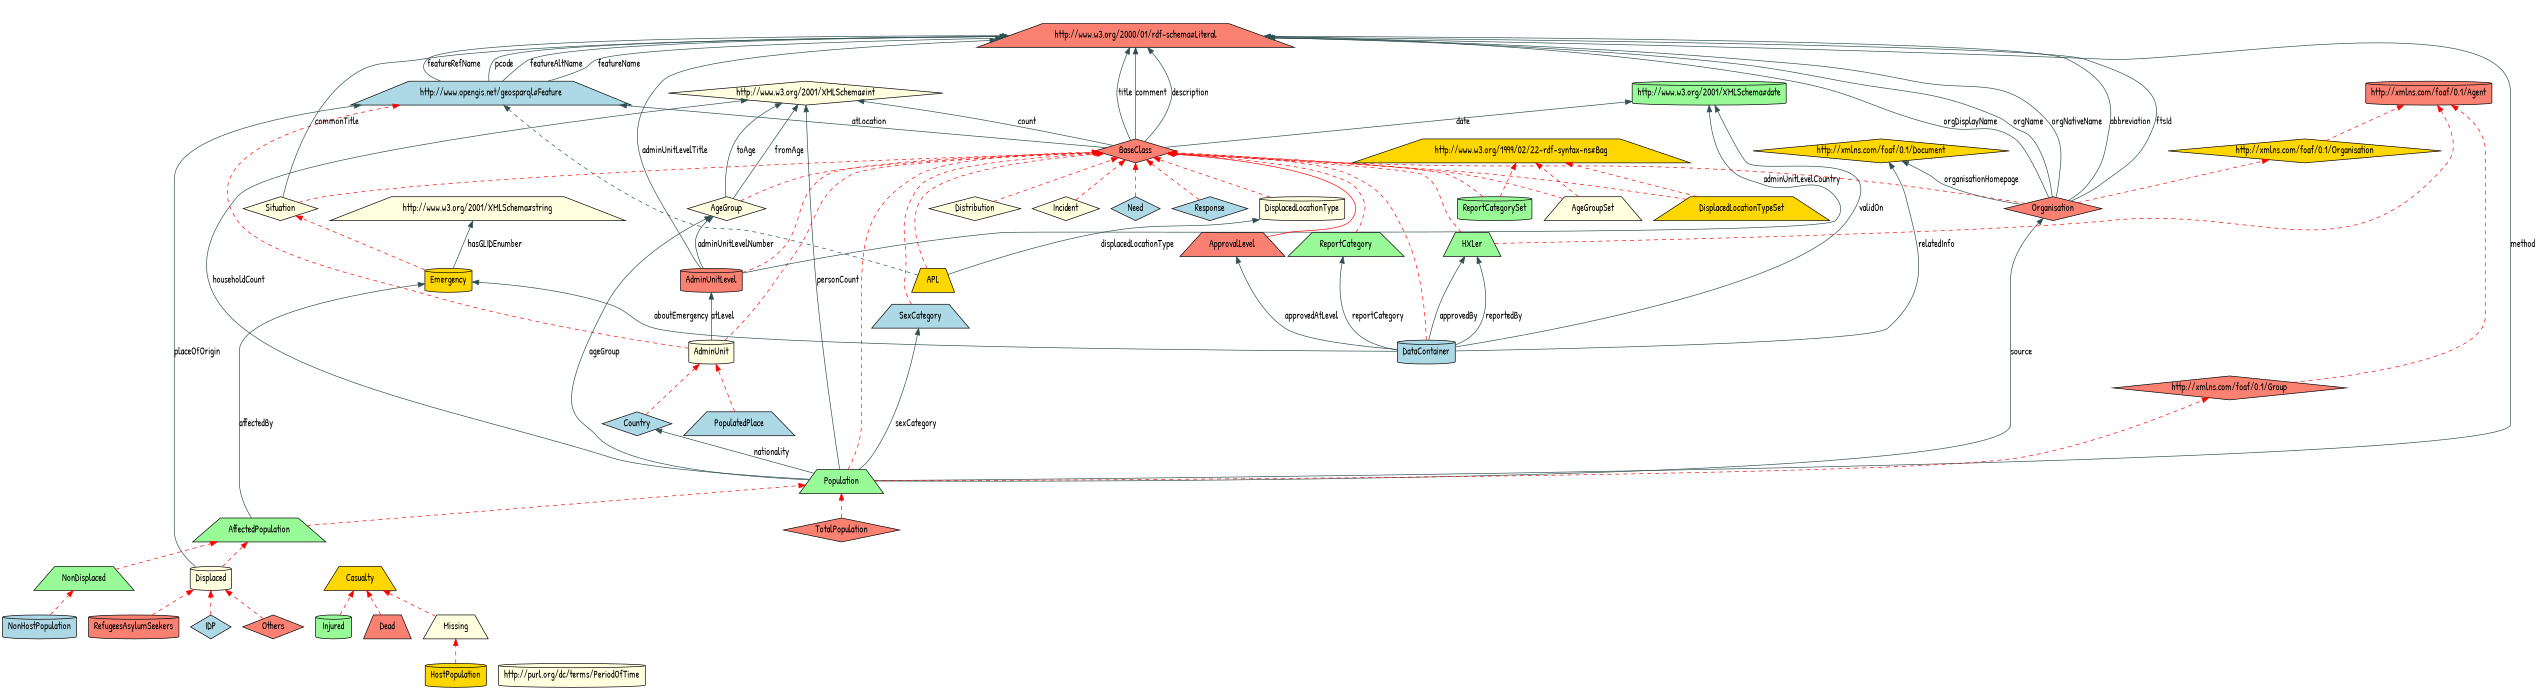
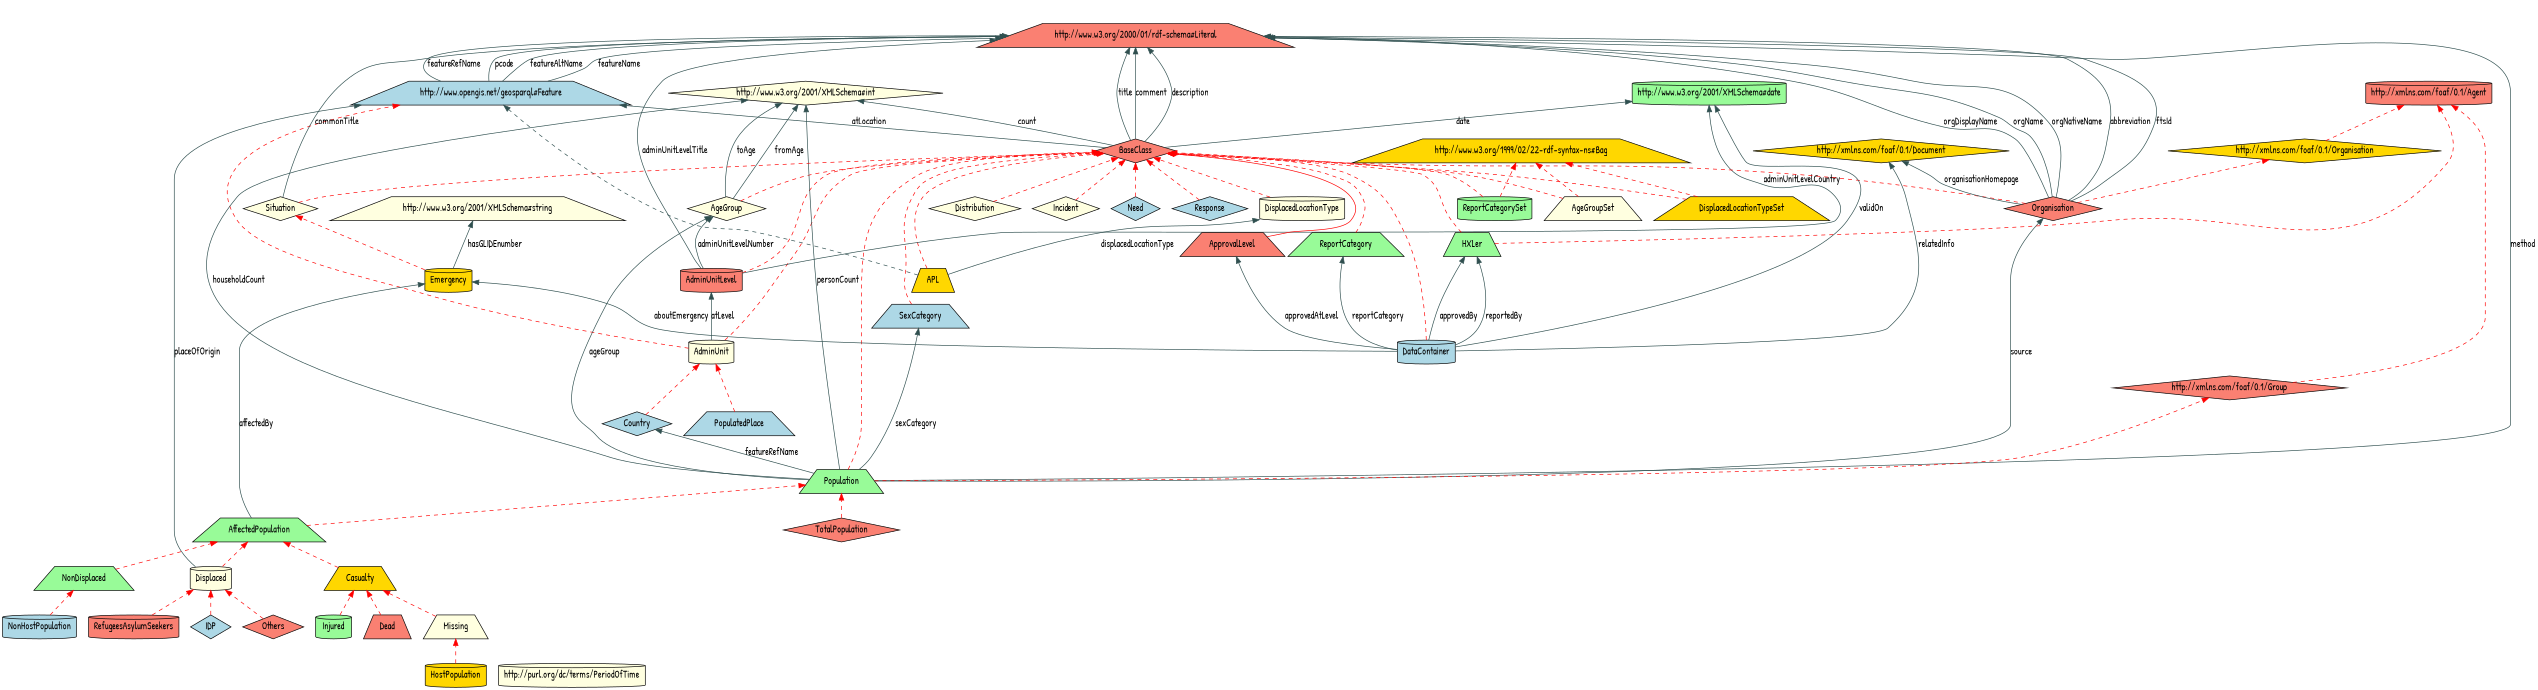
(772, 453) -> (772, 453)
none -> (314, 556)
